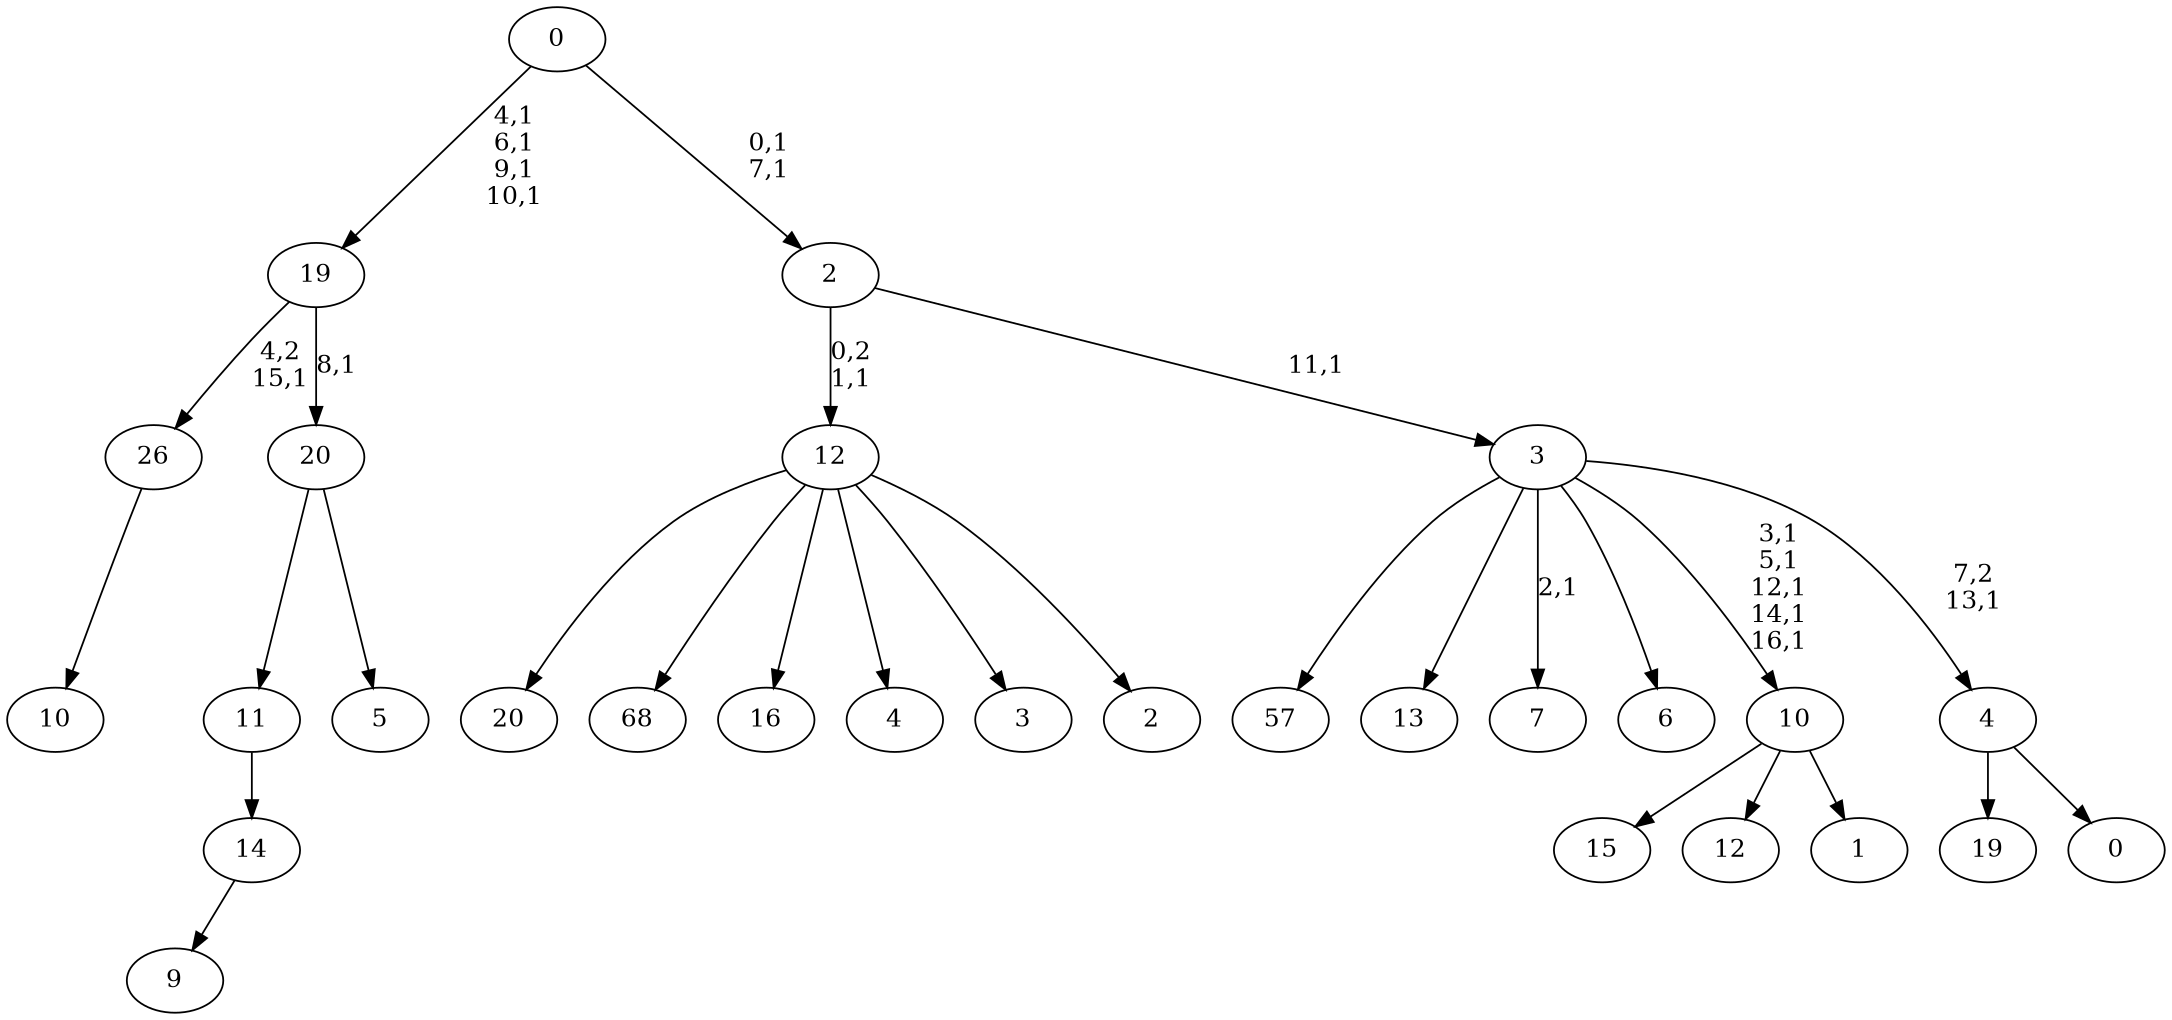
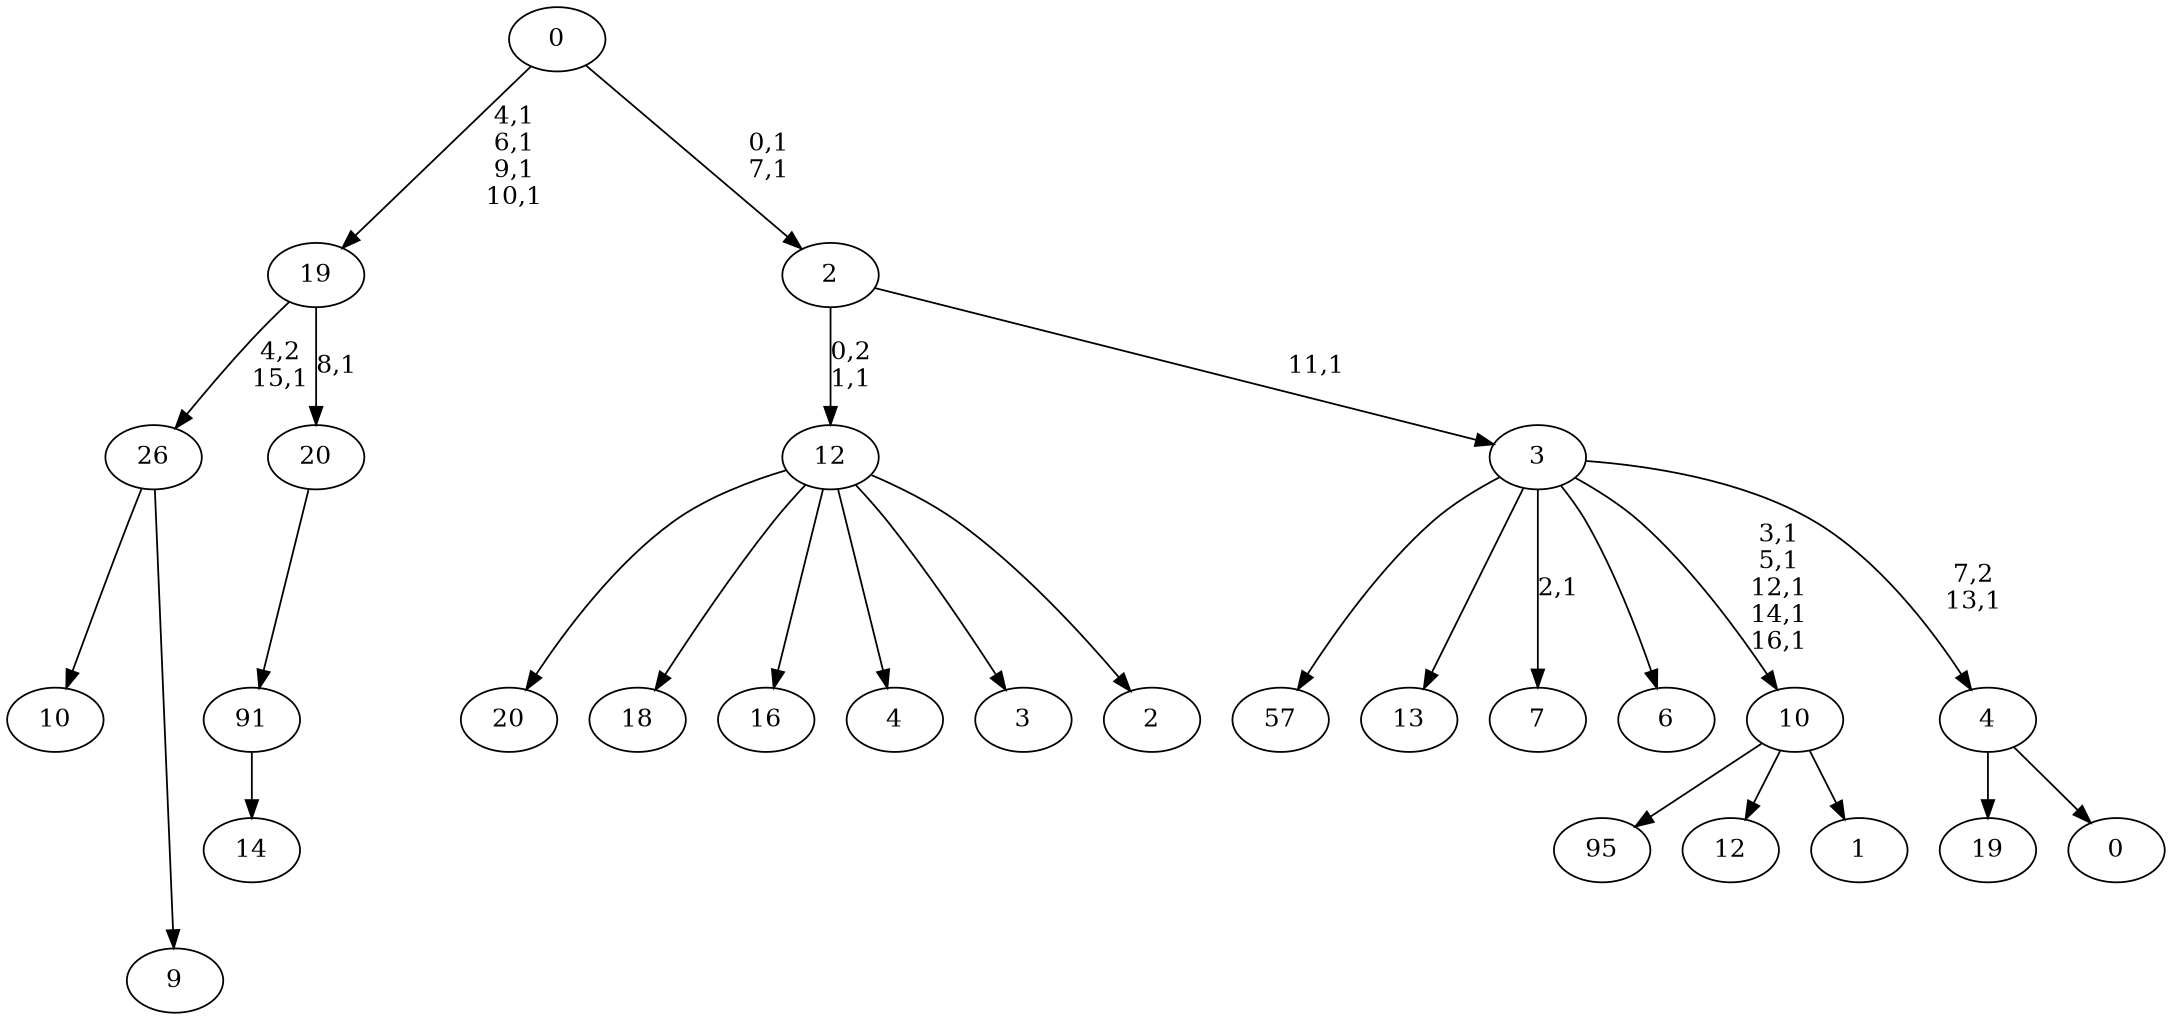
(252, 720) -> (252, 720)
(380, 720) -> none
(638, 720) -> (638, 720)
(1602, 850) -> (1602, 850)
(218, 908) -> (164, 710)
